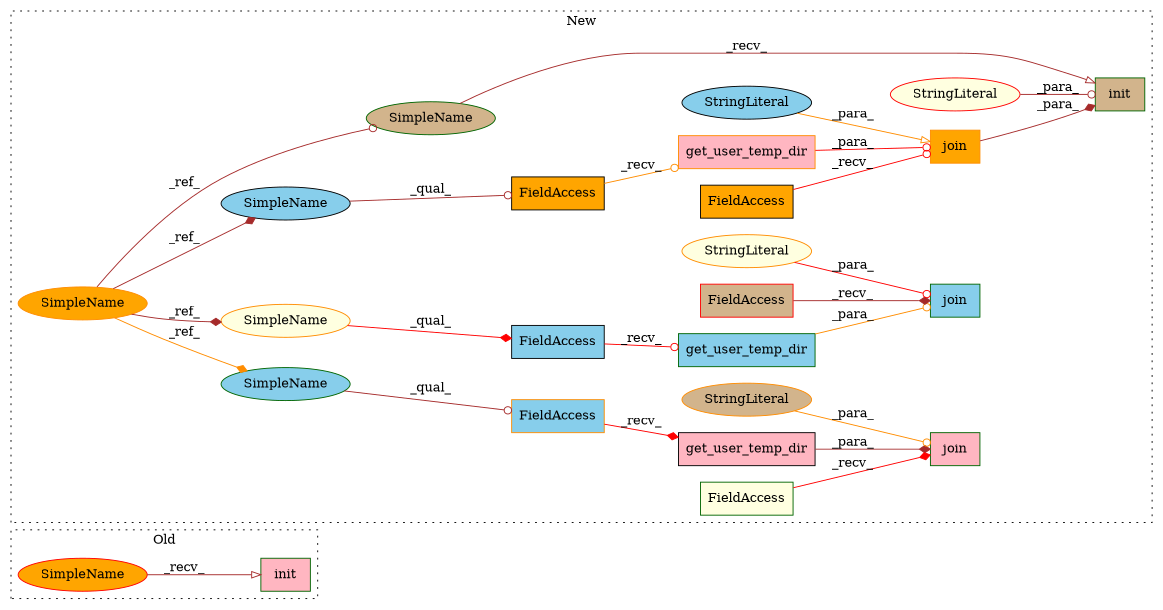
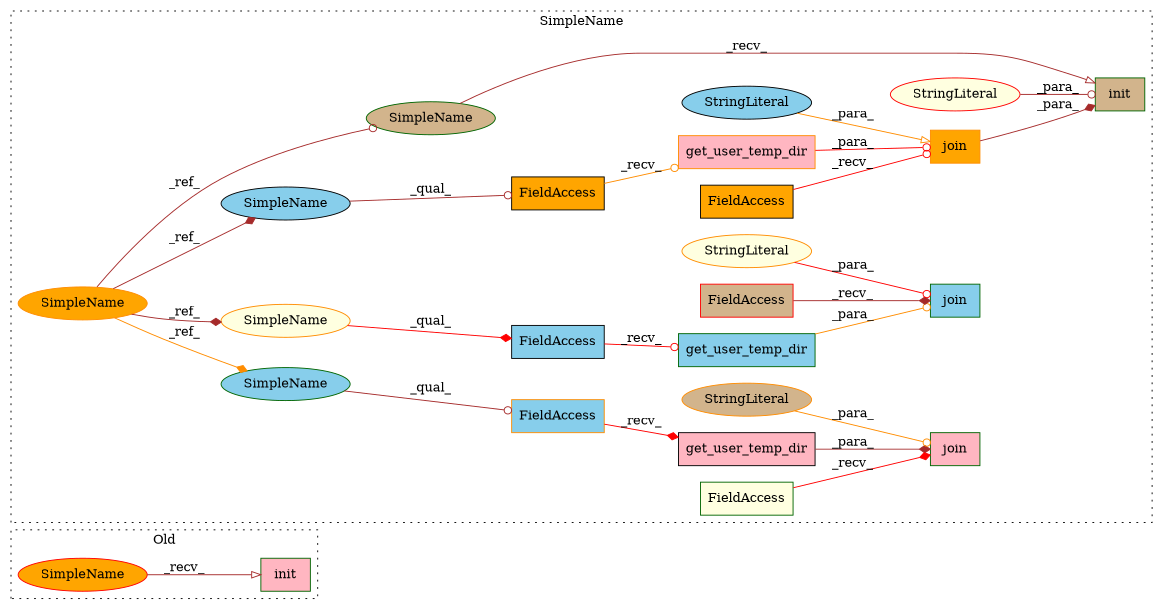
(582, 22) -> (582, 22)
